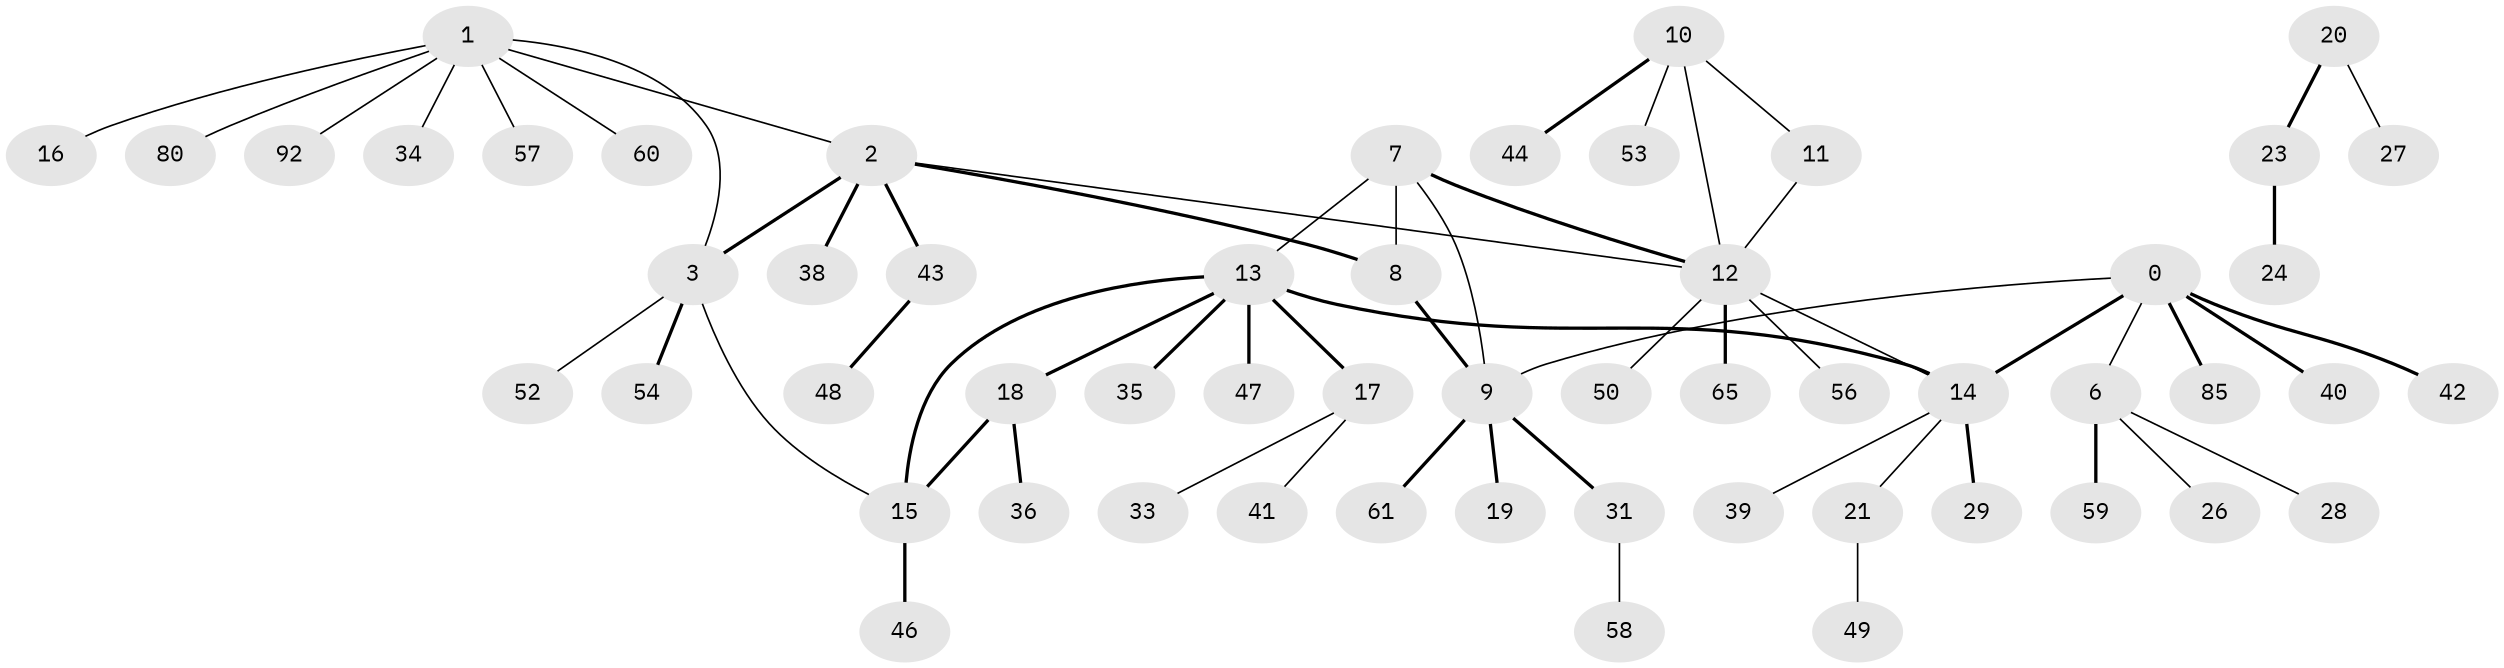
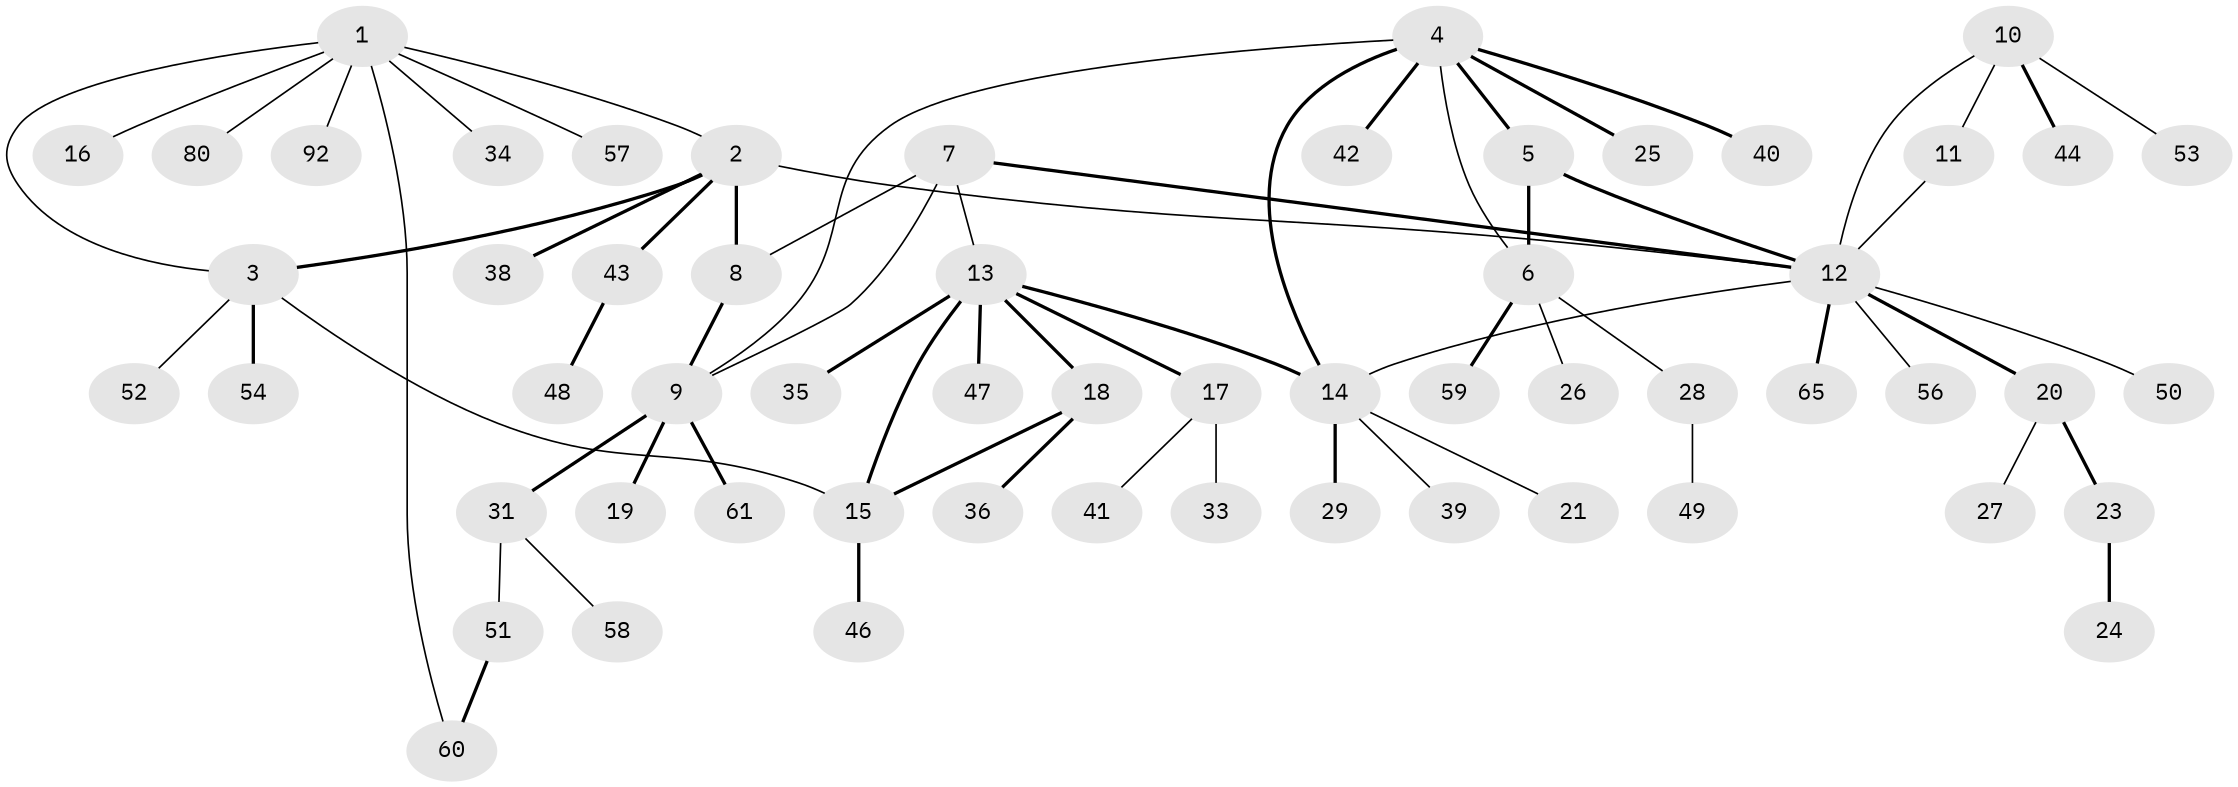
none -> (1529, 155)
(2155, 275) -> (1438, 36)
none -> (1942, 334)
(2215, 394) -> (1648, 155)
(1858, 573) -> (1692, 453)
none -> (498, 632)
